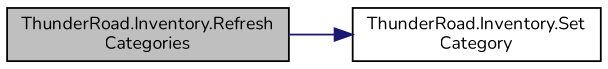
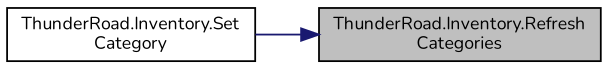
(312, 35) -> (278, 35)
